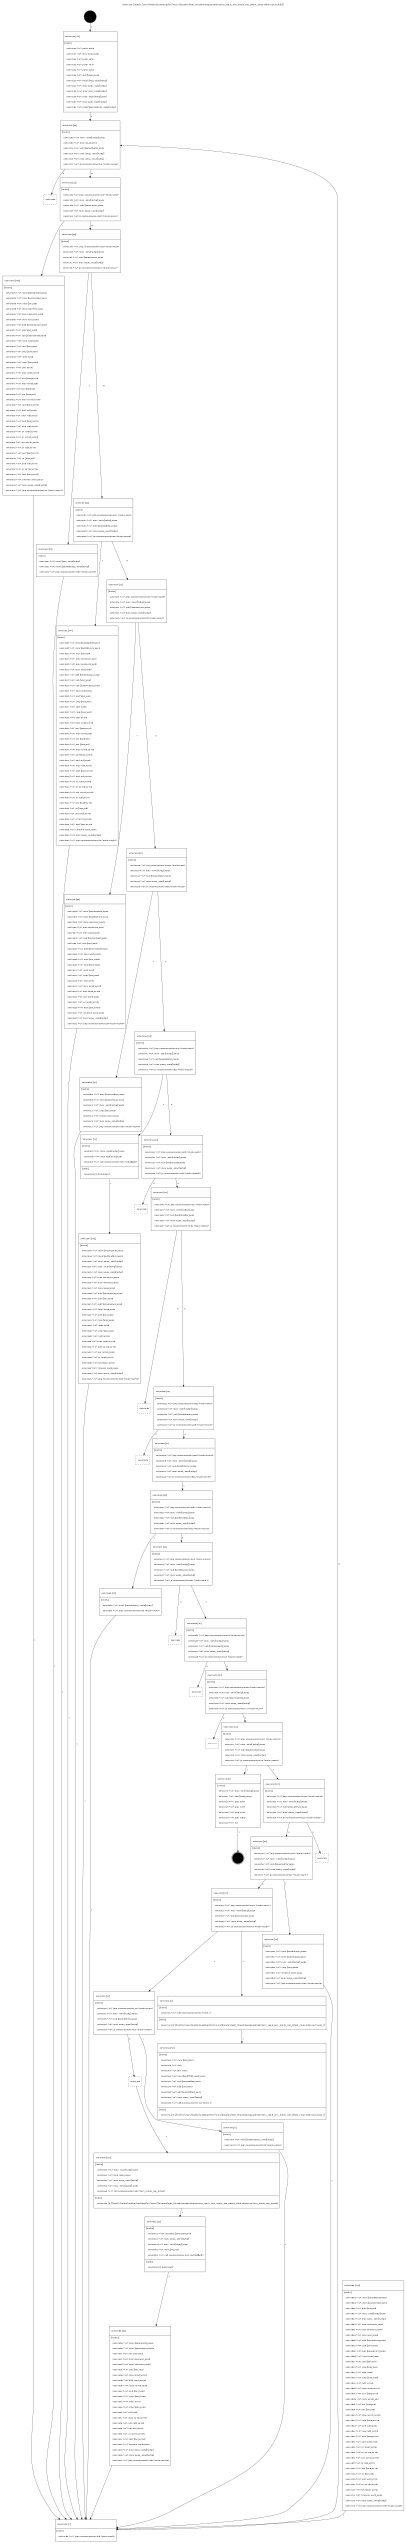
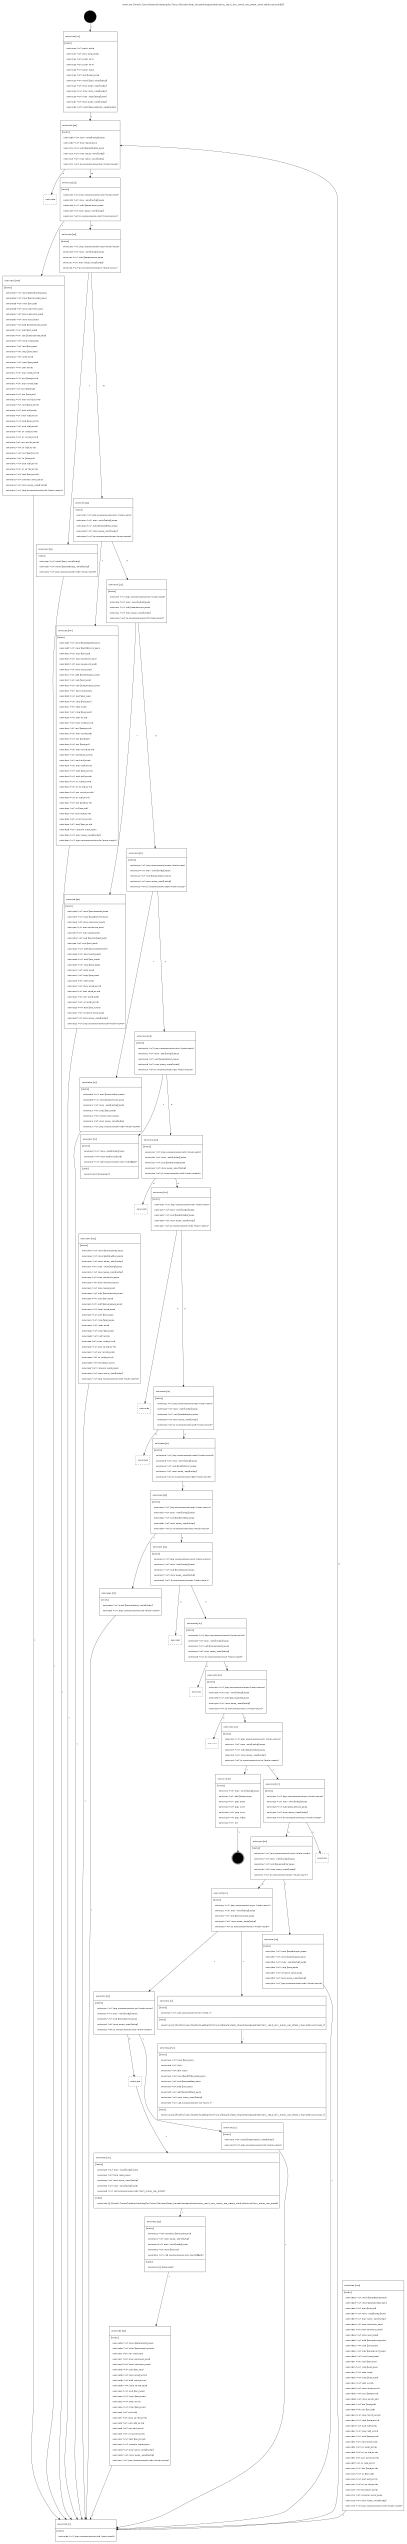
(110, 1205) -> none
